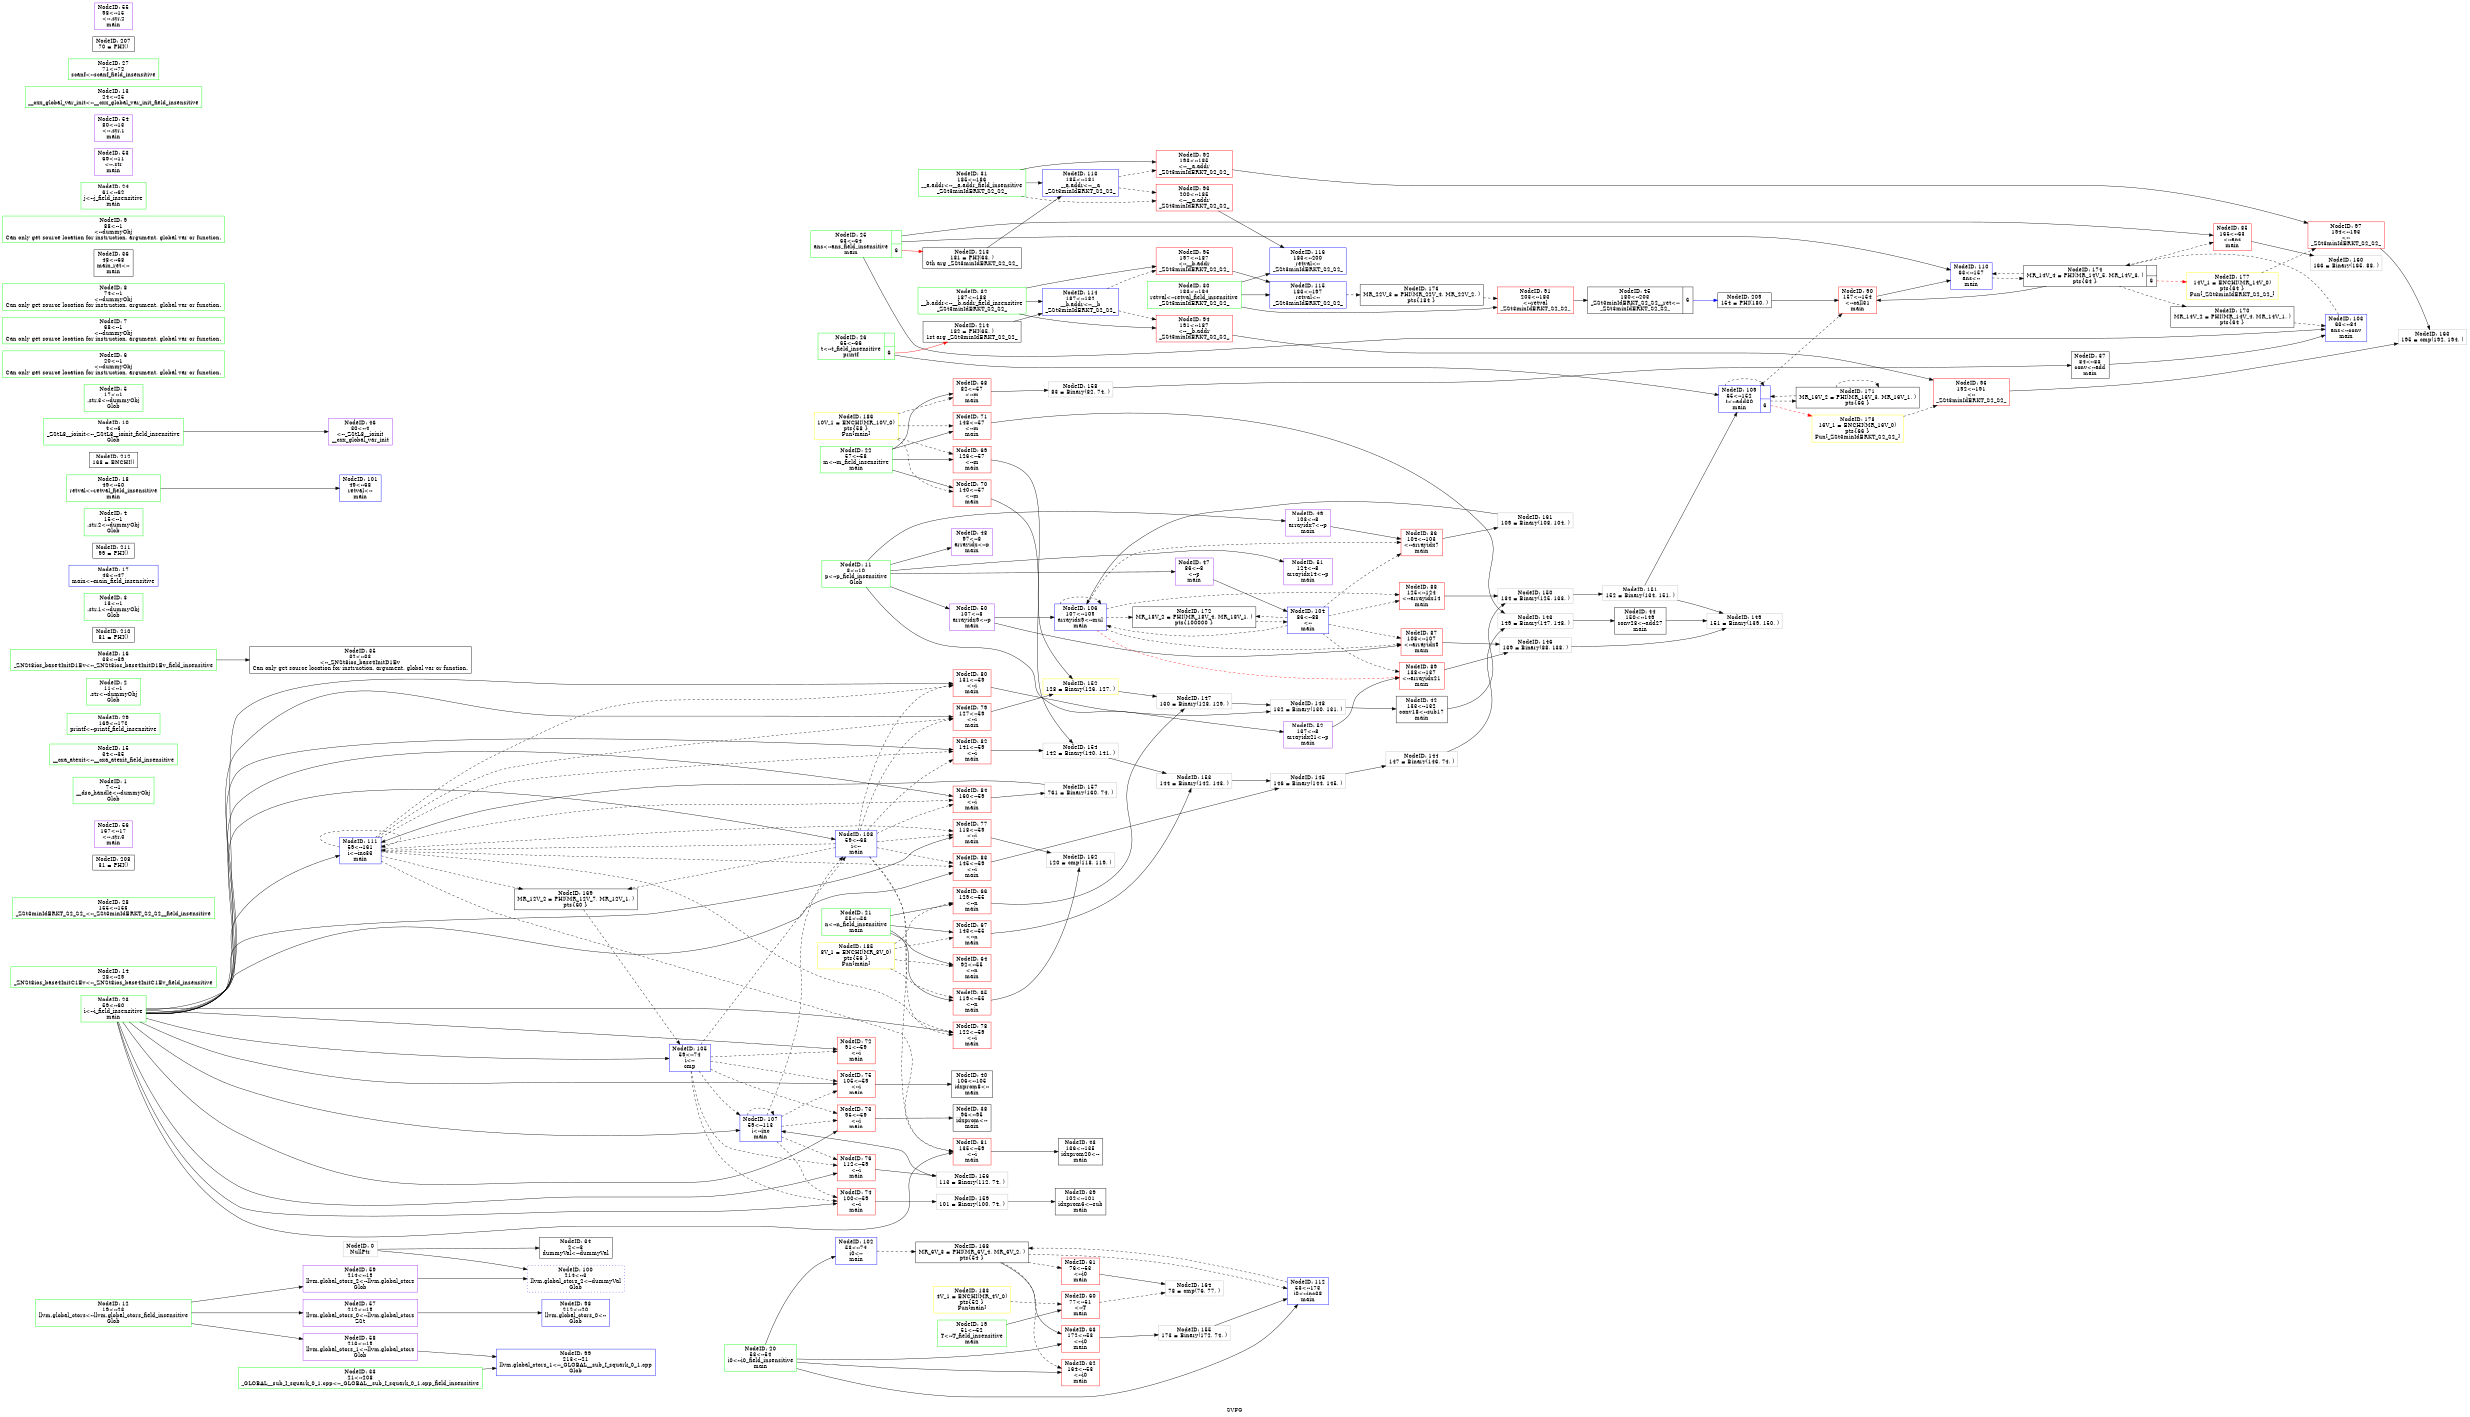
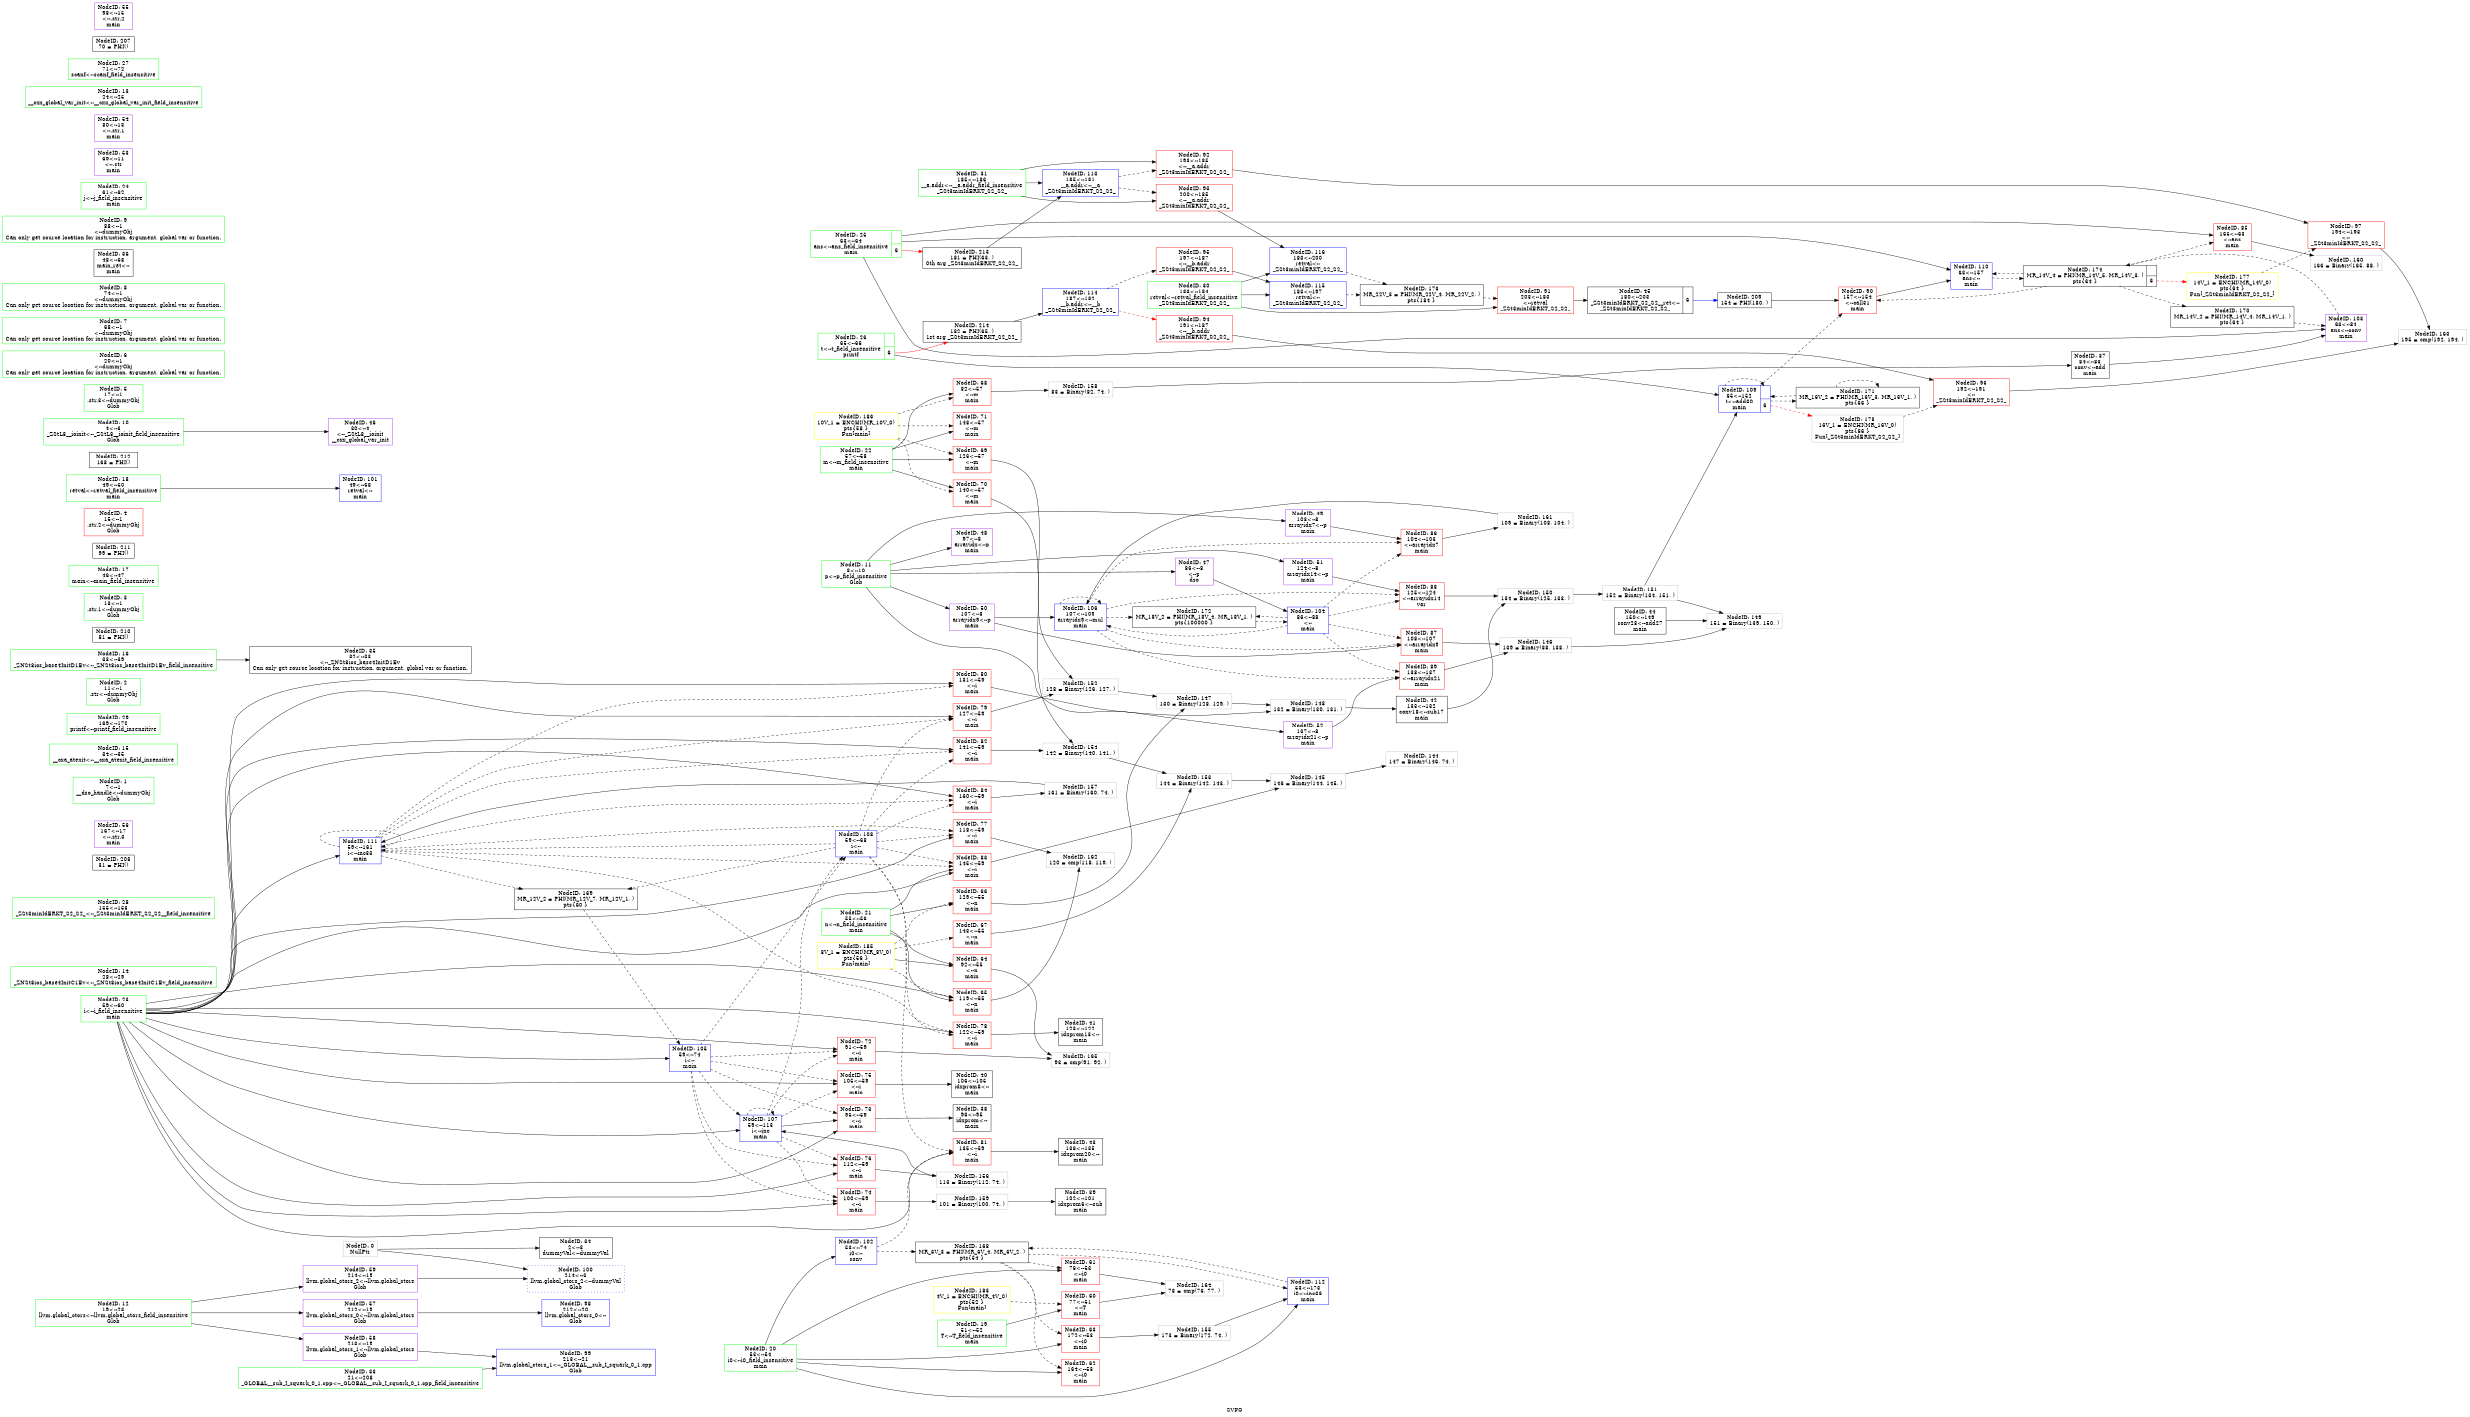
(1087, 202) -> (1087, 202)
none -> (1365, 278)
(1964, 297) -> (1964, 297)
(972, 301) -> none
(1136, 315) -> (1136, 315)
(2346, 328) -> (2346, 328)
(1858, 429) -> (1858, 429)
(114, 463) -> (114, 463)
(114, 522) -> (114, 522)
(114, 576) -> (114, 576)
(1194, 580) -> (1194, 580)
none -> (1364, 584)
(1422, 604) -> (1422, 604)
(1535, 621) -> none
(1242, 674) -> (1242, 674)
(1081, 687) -> (1081, 687)
(884, 744) -> none
(407, 791) -> (548, 965)
(1081, 793) -> (1081, 793)
(920, 929) -> (911, 888)
(922, 963) -> (922, 963)
(708, 976) -> (909, 1216)
none -> (1081, 1032)
none -> (1081, 1060)
(690, 1066) -> (690, 1066)
none -> (796, 1080)
(807, 1123) -> (807, 1123)
(856, 1259) -> (856, 1259)
none -> (913, 1284)
(1034, 1295) -> (1034, 1295)
(1130, 1298) -> (1130, 1298)
(360, 1321) -> (360, 1321)
